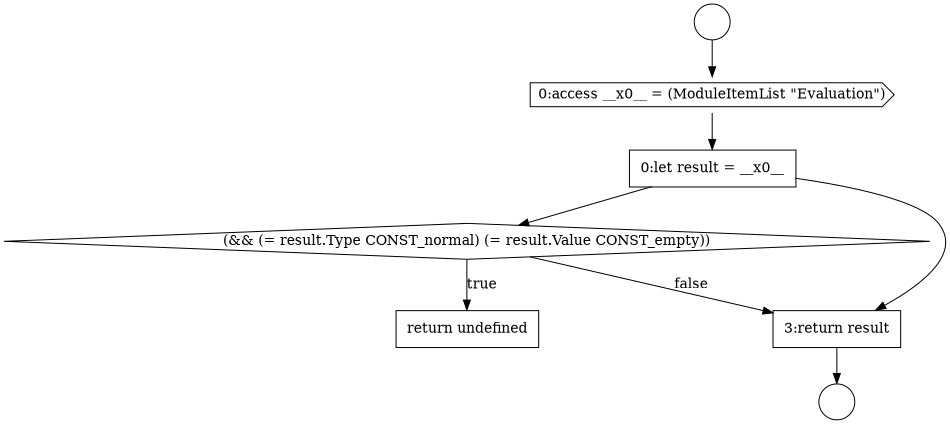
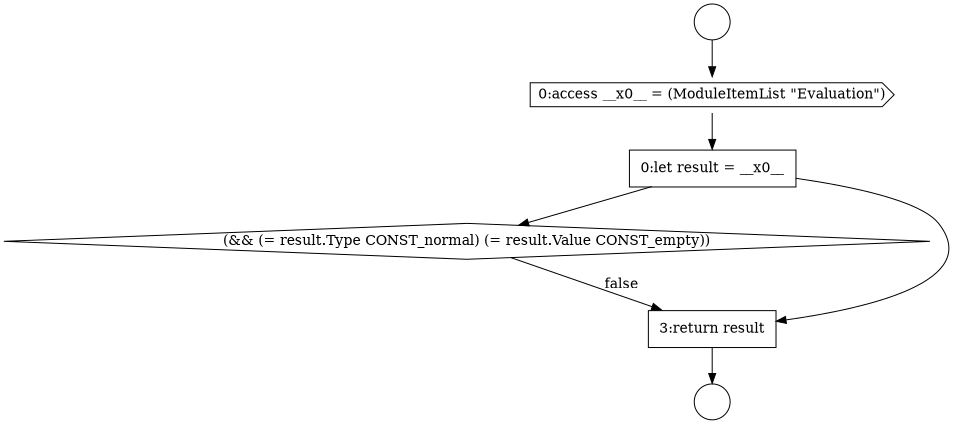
(467, 329) -> none
